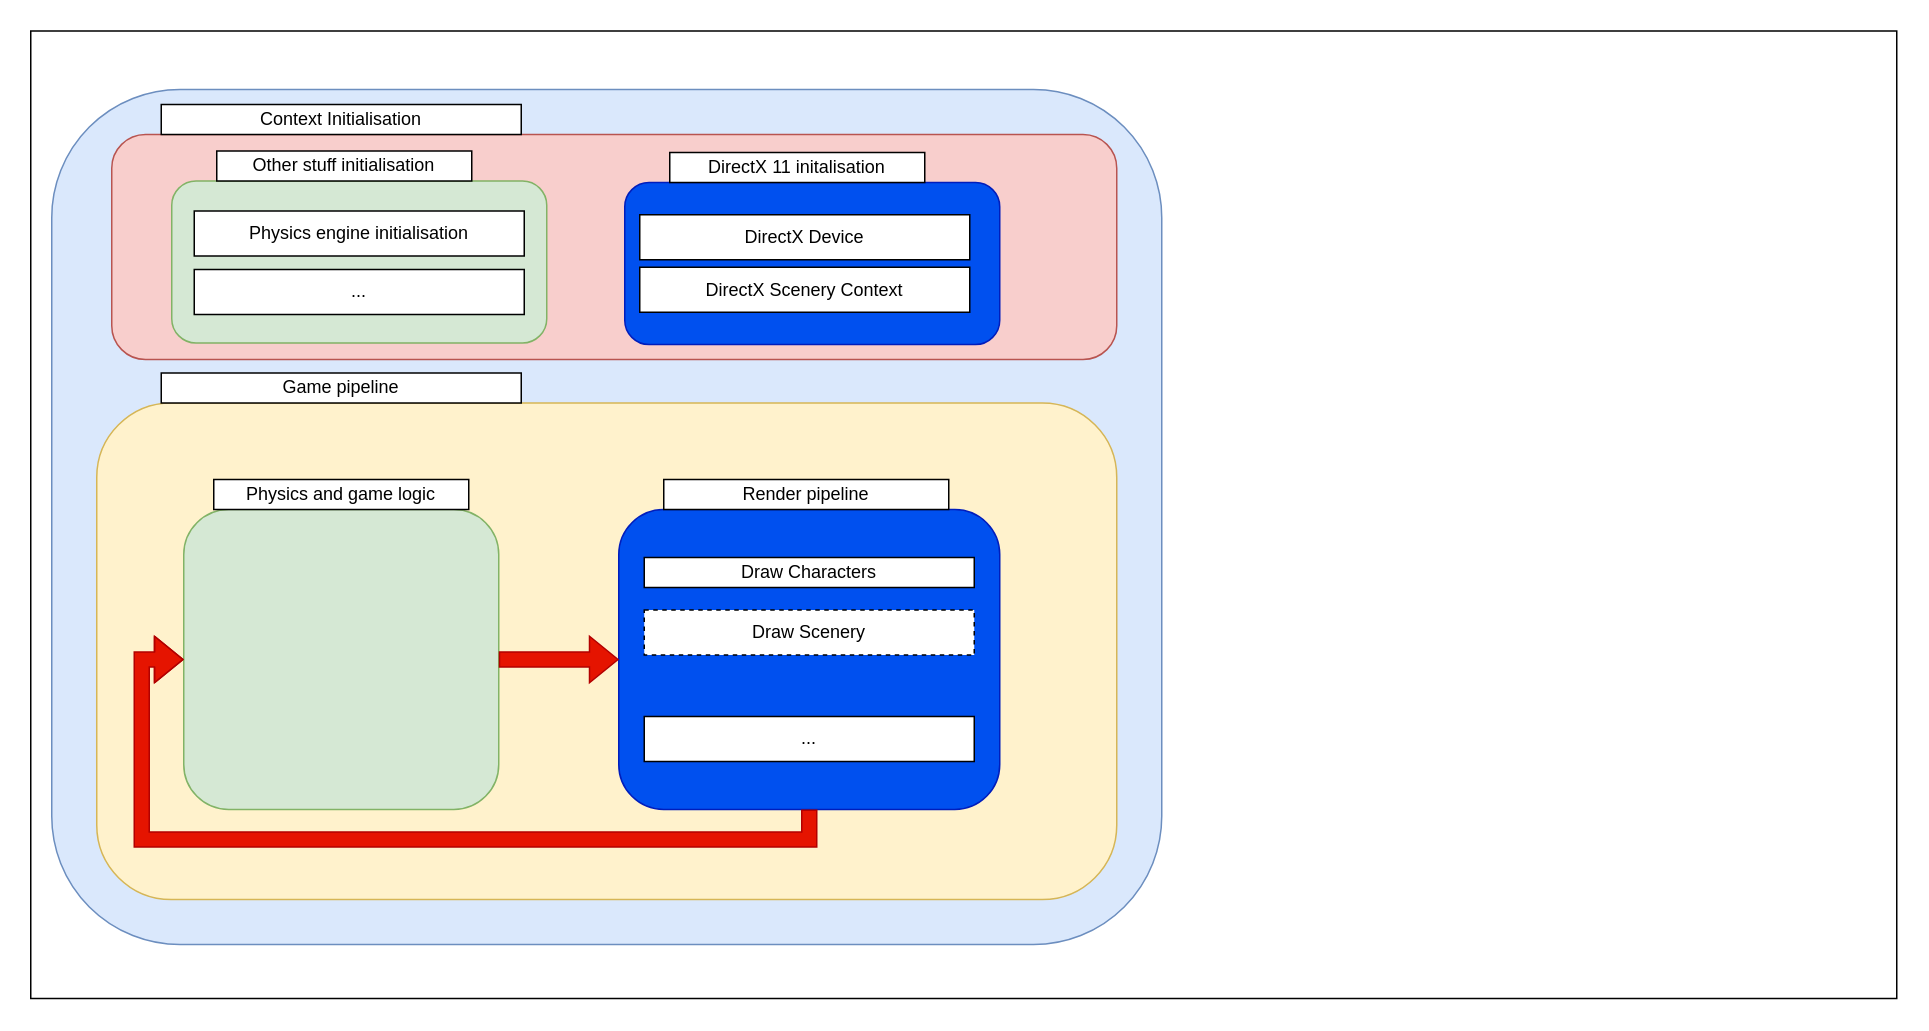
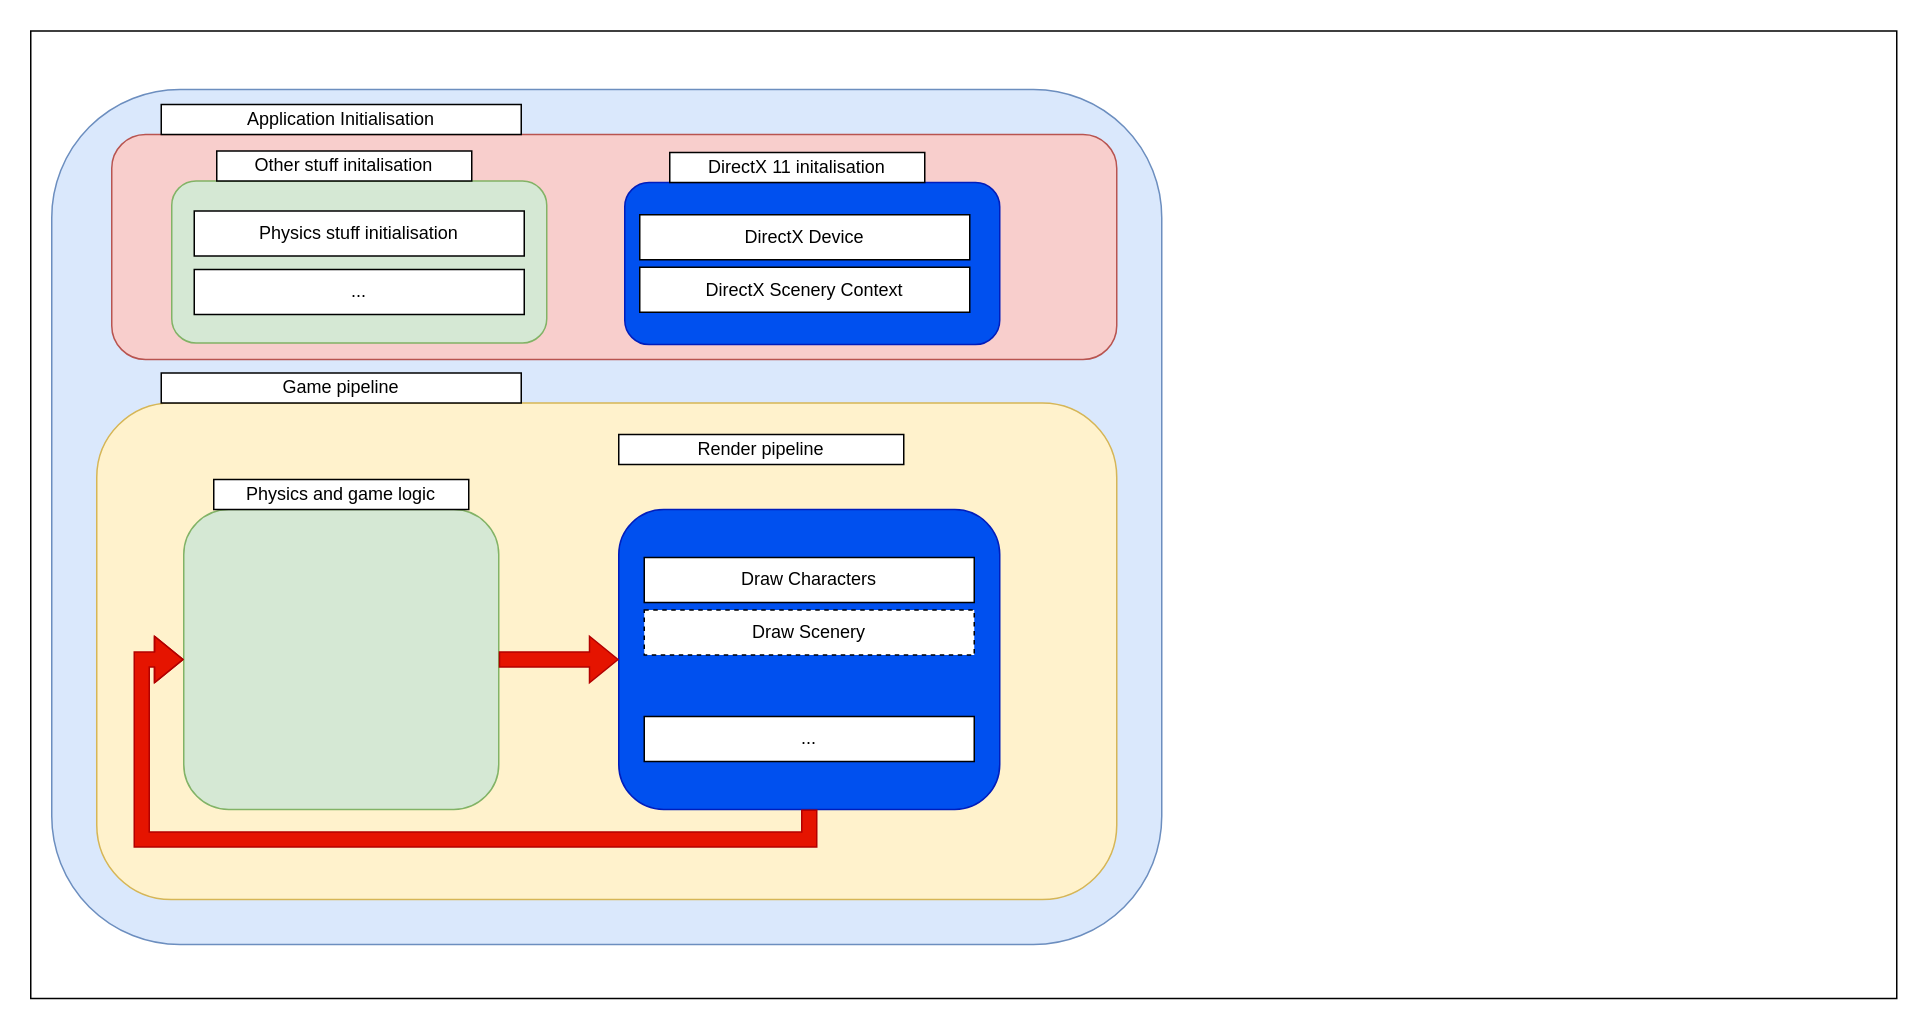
(341, 119) -> (341, 119)
(344, 166) -> (344, 166)
(359, 233) -> (359, 233)
(806, 494) -> (761, 449)
(809, 572) -> (809, 580)
